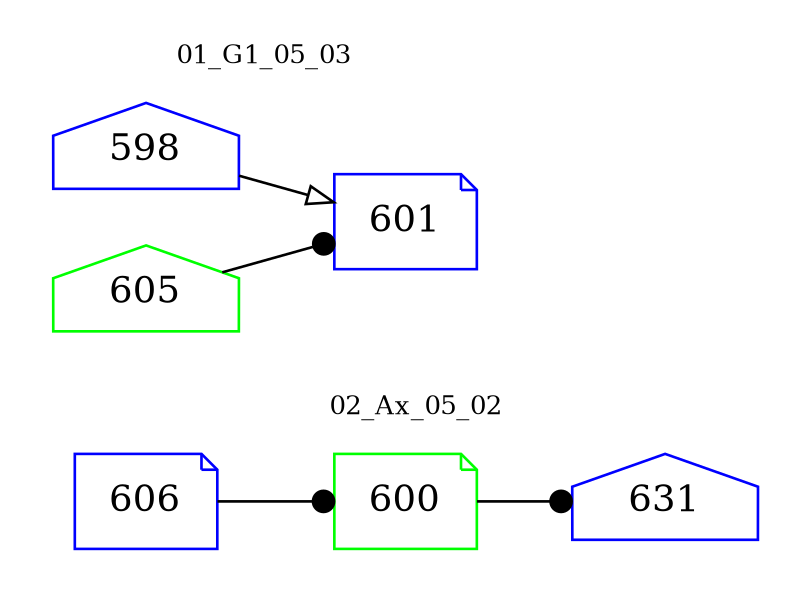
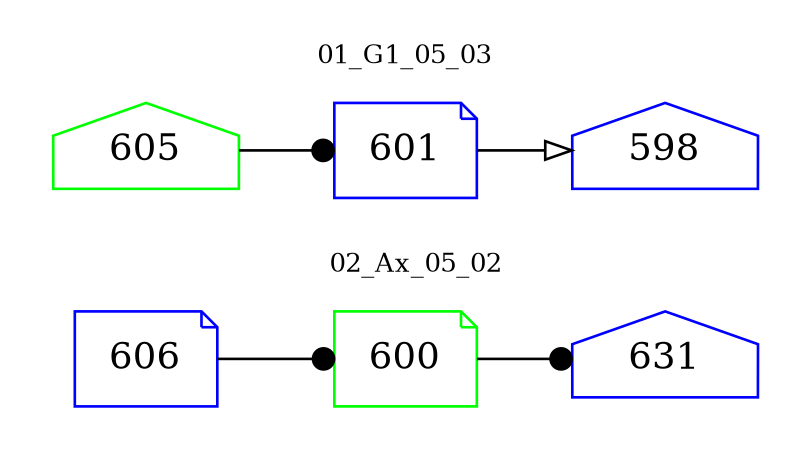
(274, 185) -> (511, 150)
